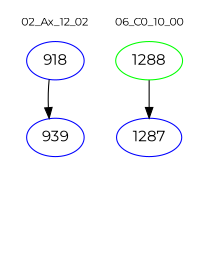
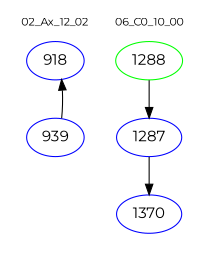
(48, 94) -> (63, 104)
none -> (149, 214)
